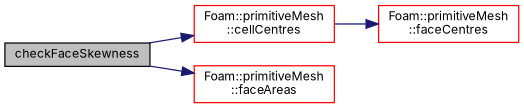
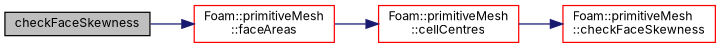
(449, 24) -> (639, 24)
(165, 40) -> (350, 24)
